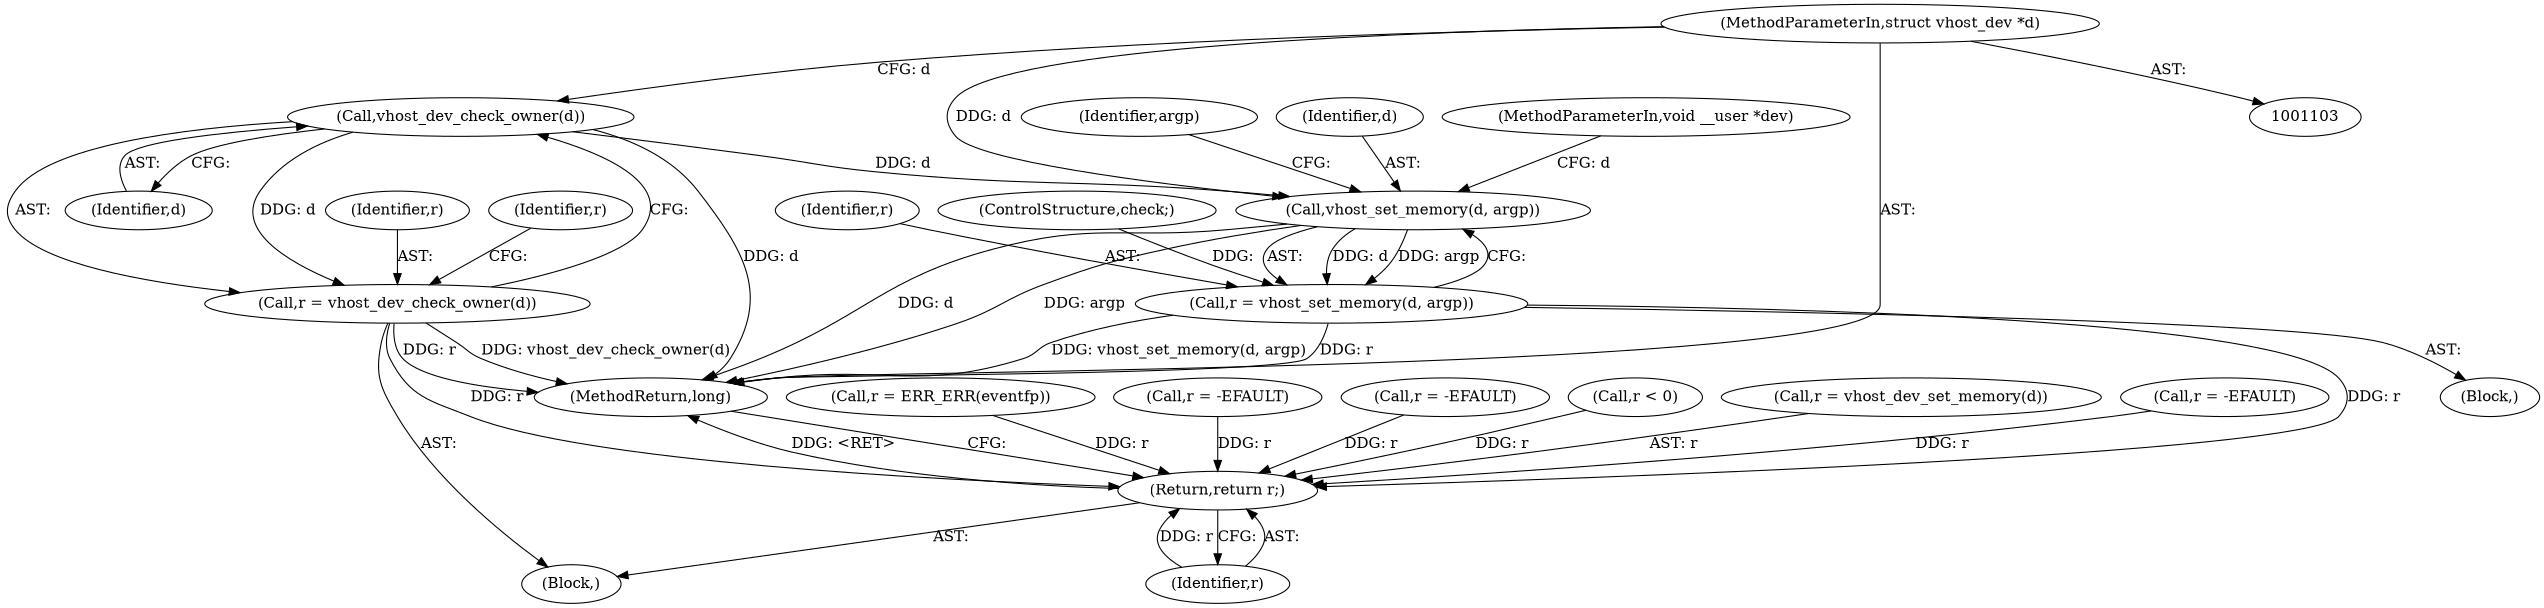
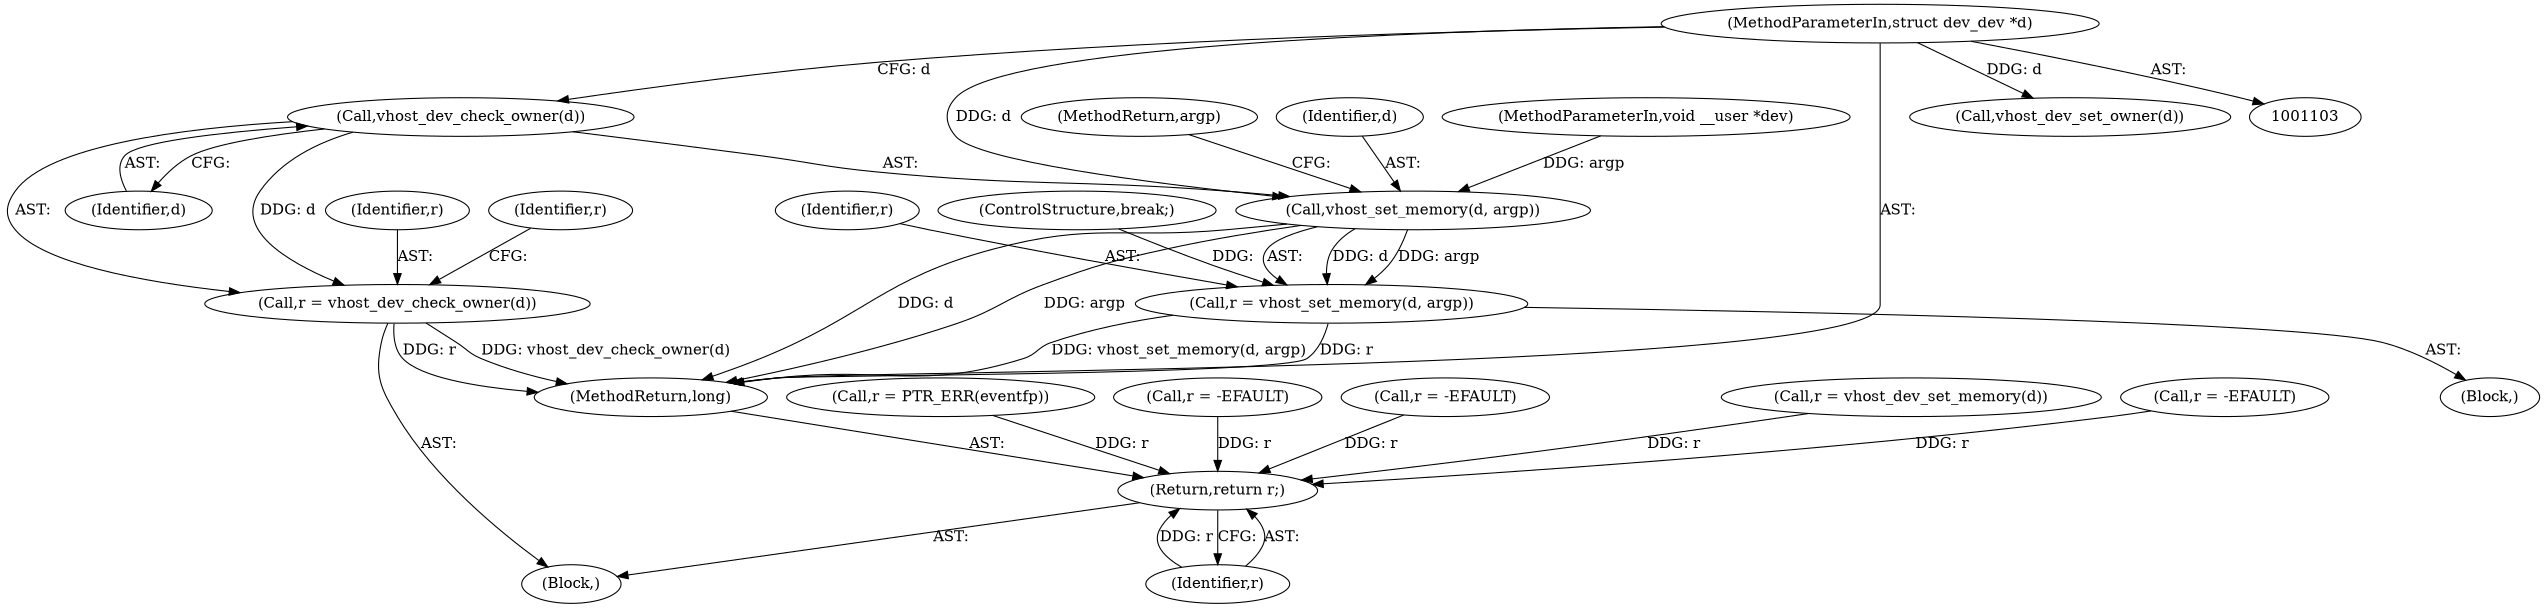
(1880, 24) -> (1880, 24)
(1139, 117) -> (1139, 117)
none -> (2070, 117)
(903, 164) -> (903, 164)
(1584, 164) -> (1584, 164)
(1077, 210) -> (1077, 210)
(722, 225) -> none
(639, 233) -> none
(1477, 271) -> none
(941, 397) -> (941, 397)
(1635, 397) -> none
(2264, 434) -> none
(990, 444) -> (990, 444)
(1674, 444) -> (1674, 444)
(718, 461) -> none
(873, 467) -> none
